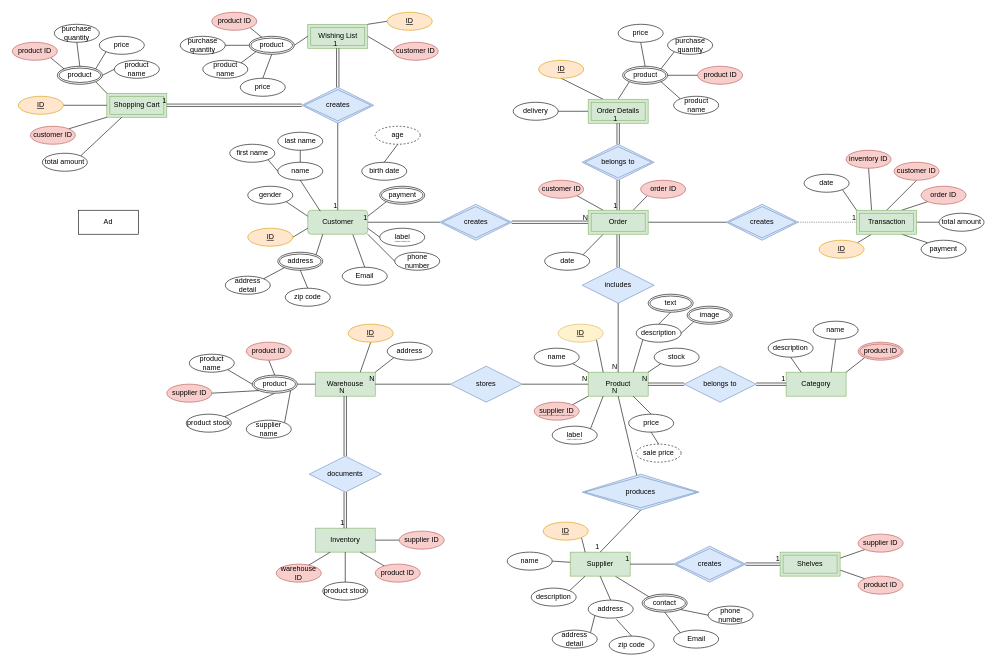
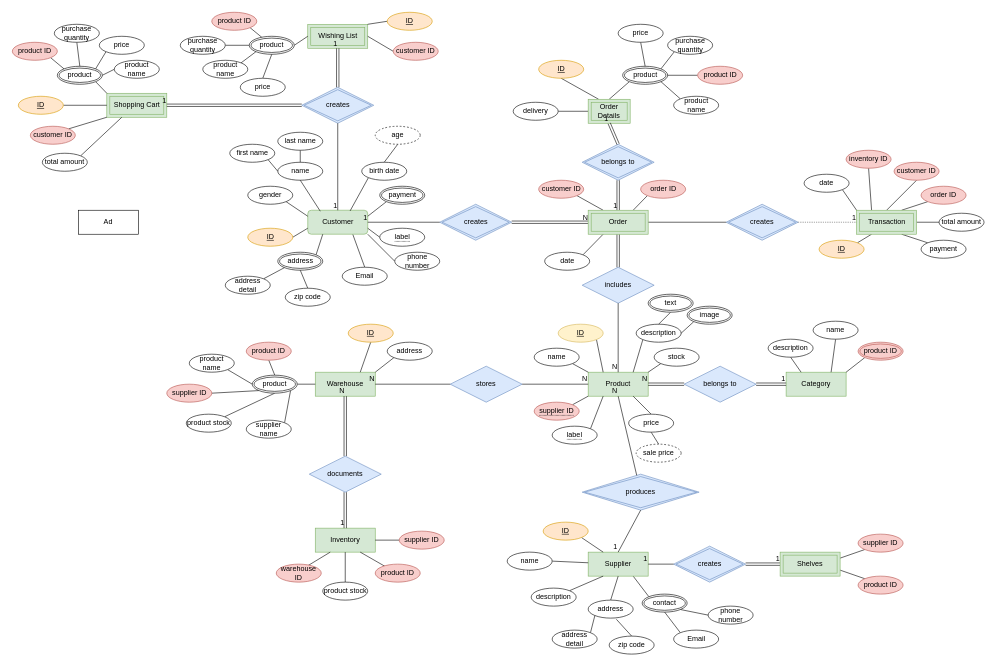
(618, 111) -> (609, 111)
none -> (360, 194)
(600, 564) -> (618, 564)
